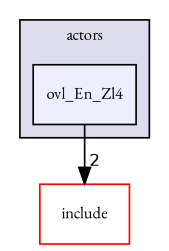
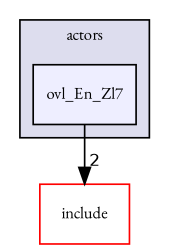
(85, 95) -> (85, 95)
